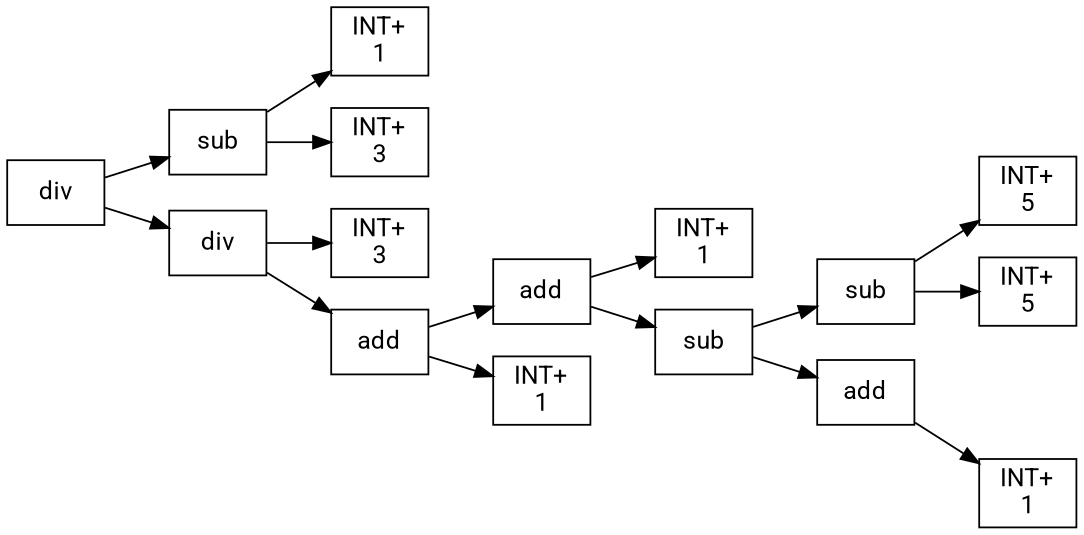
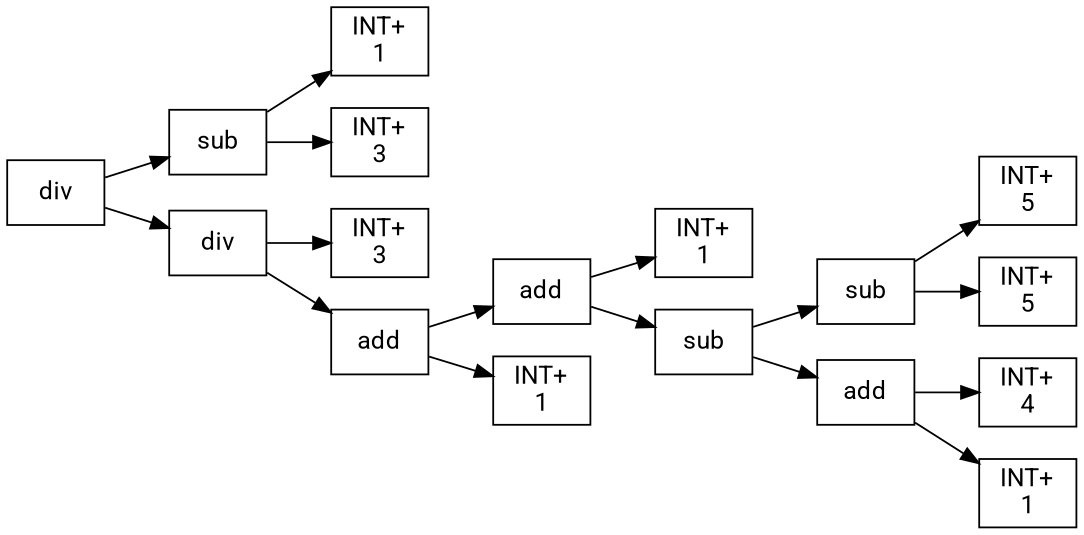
none -> (1028, 392)
